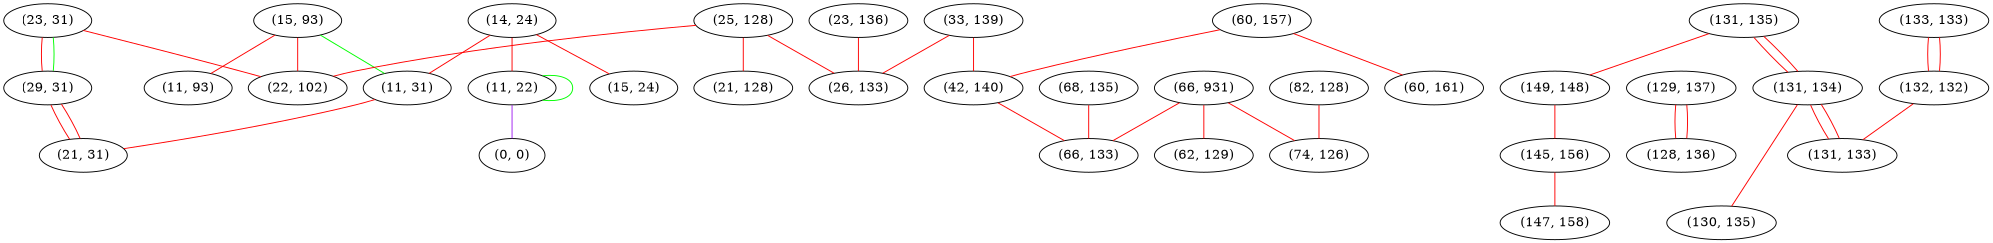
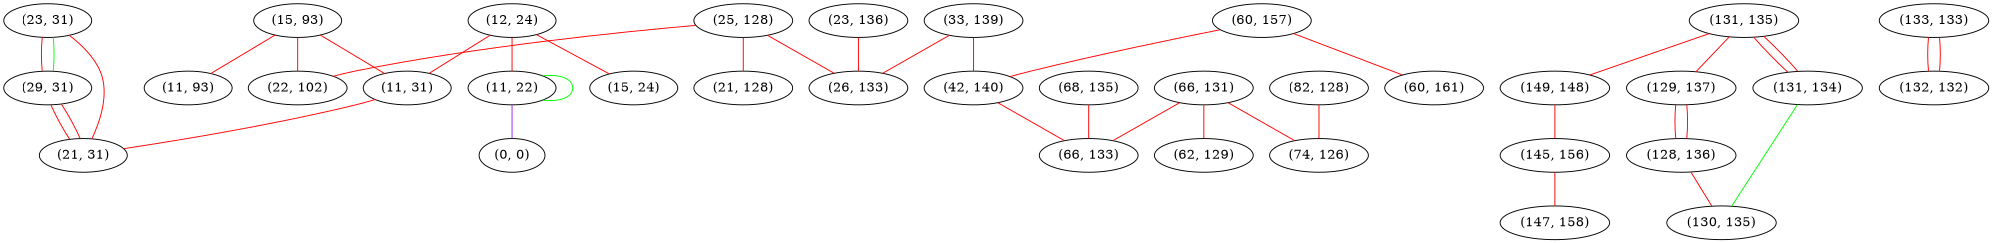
(512, 21) -> (512, 21)
(172, 53) -> (103, 82)
(352, 54) -> (352, 54)
none -> (1713, 54)
(1204, 88) -> (1204, 88)
(1765, 155) -> (1765, 155)
(1842, 155) -> none
none -> (1701, 189)
